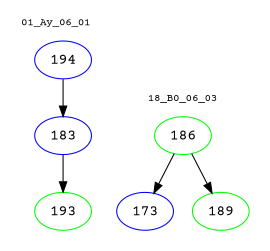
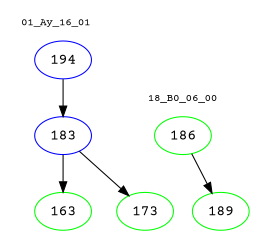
(56, 23) -> (56, 23)
(183, 98) -> (183, 98)
(166, 169) -> (93, 163)
(63, 211) -> (63, 211)
(145, 211) -> (145, 211)
